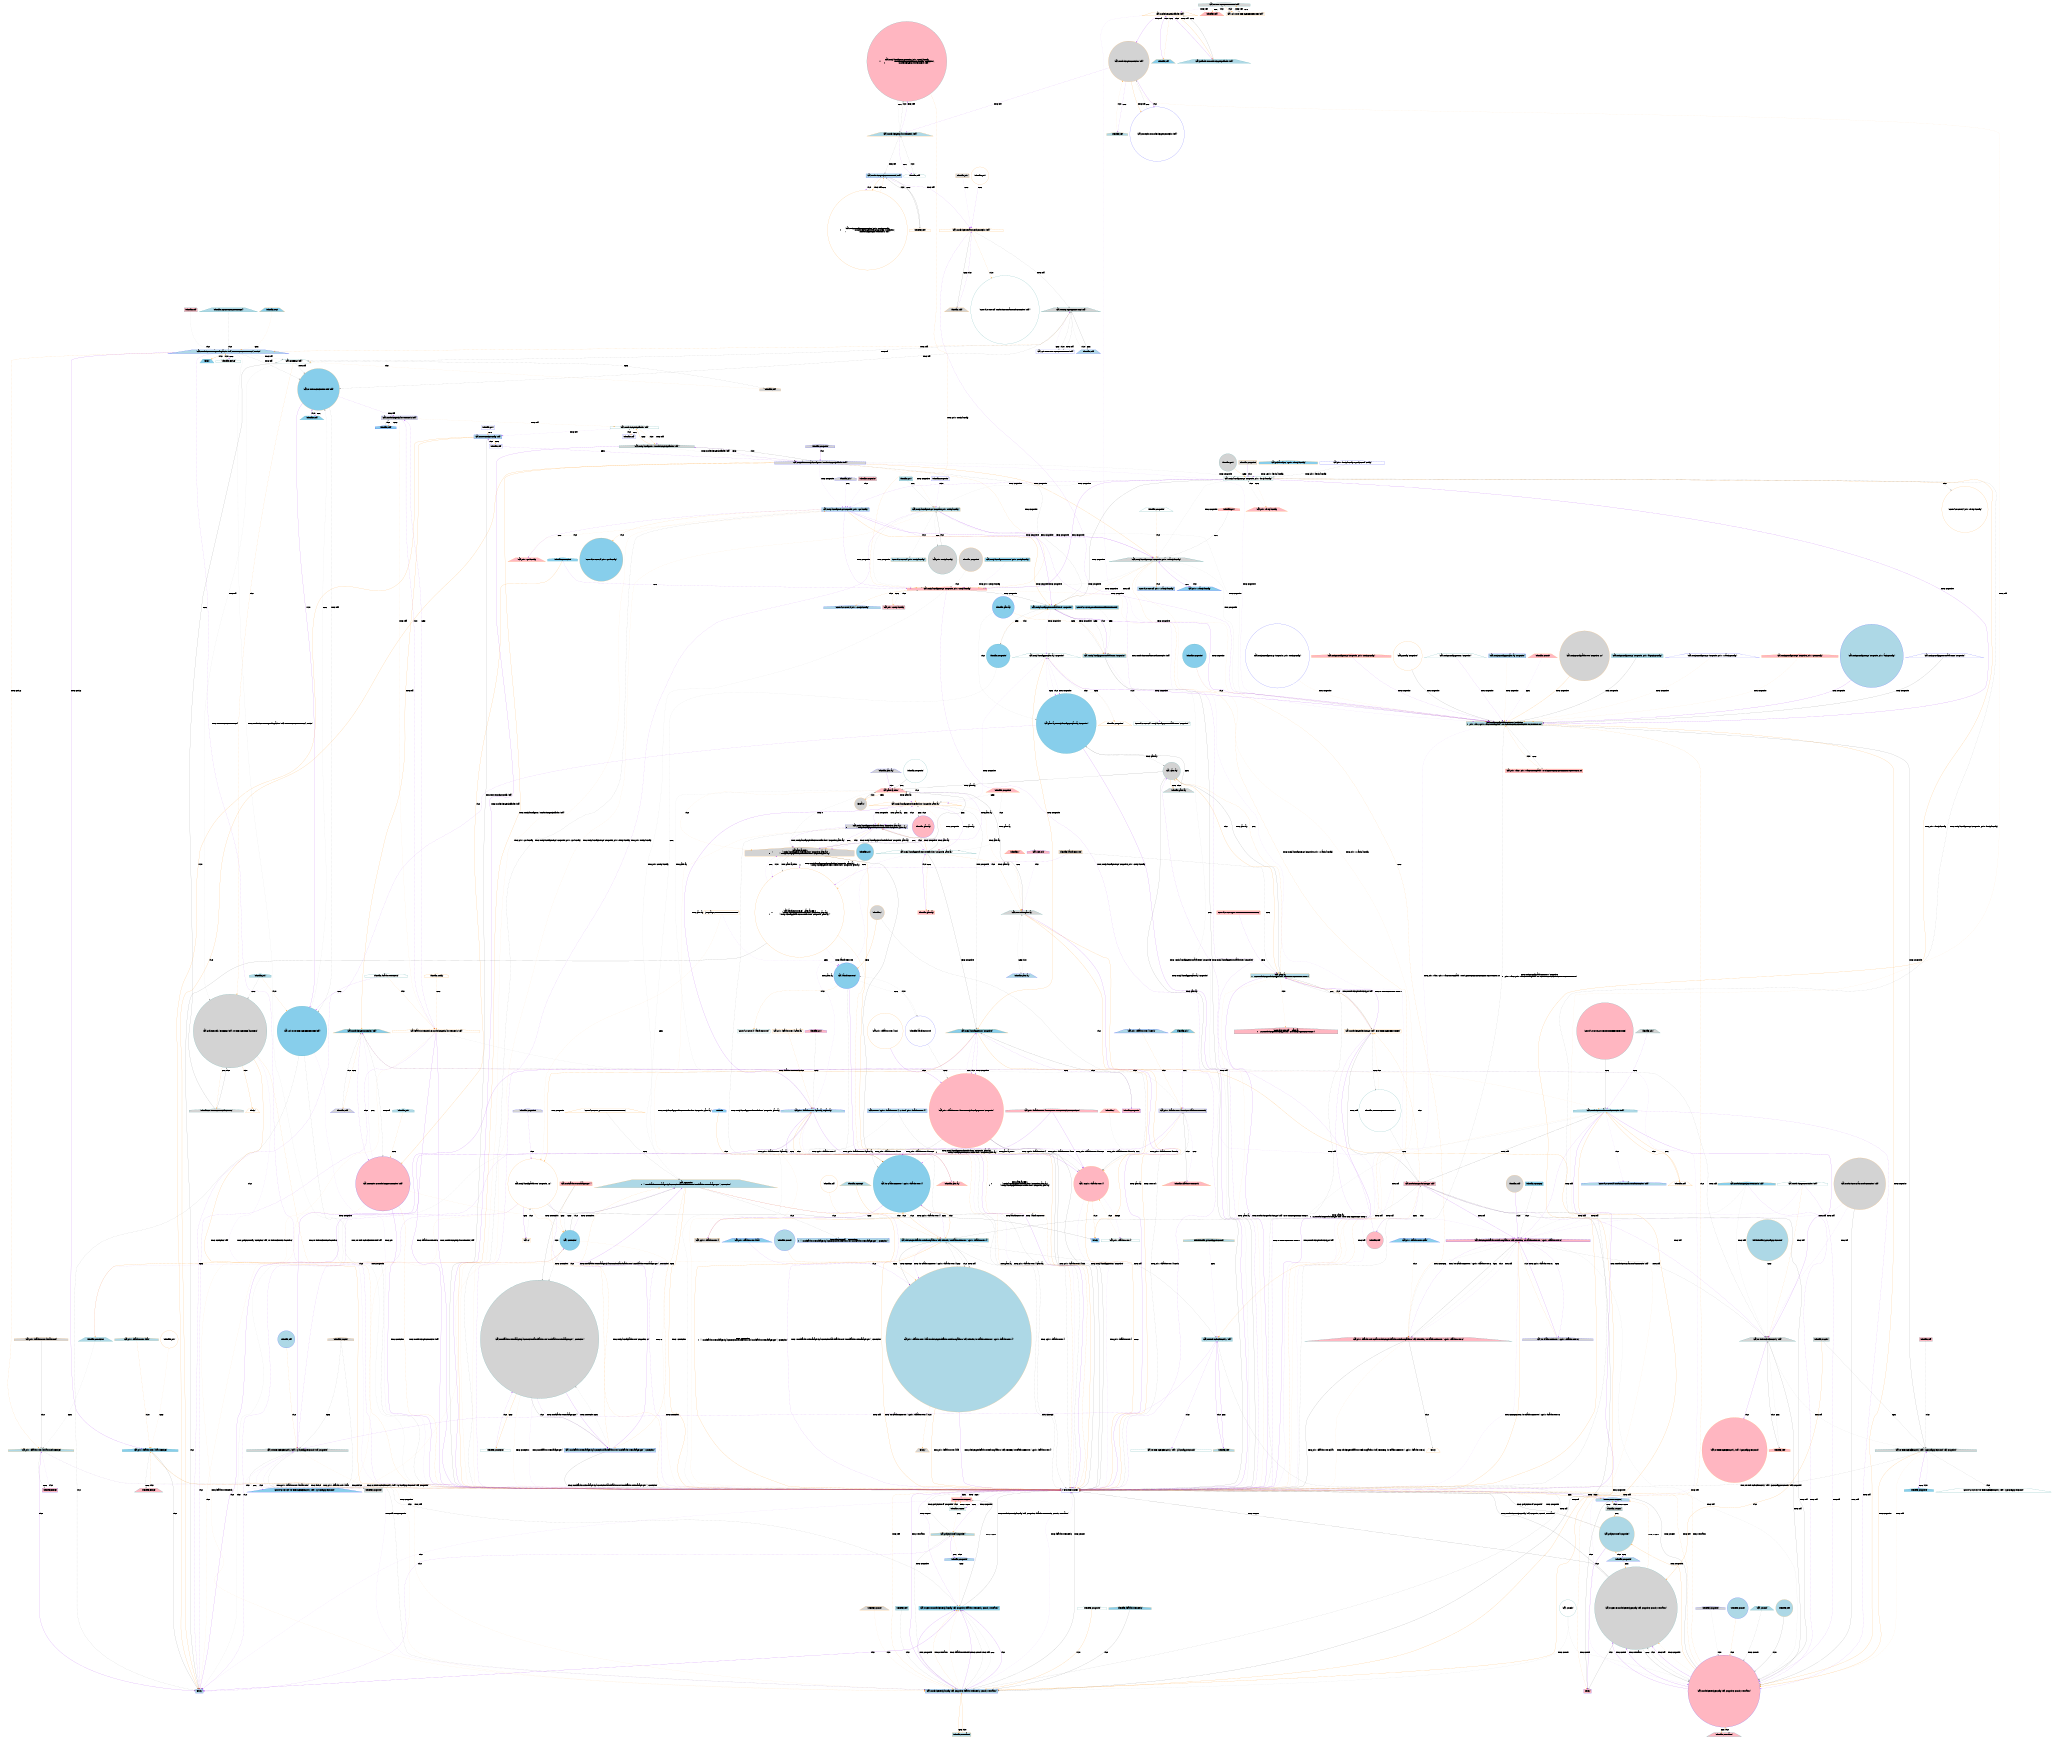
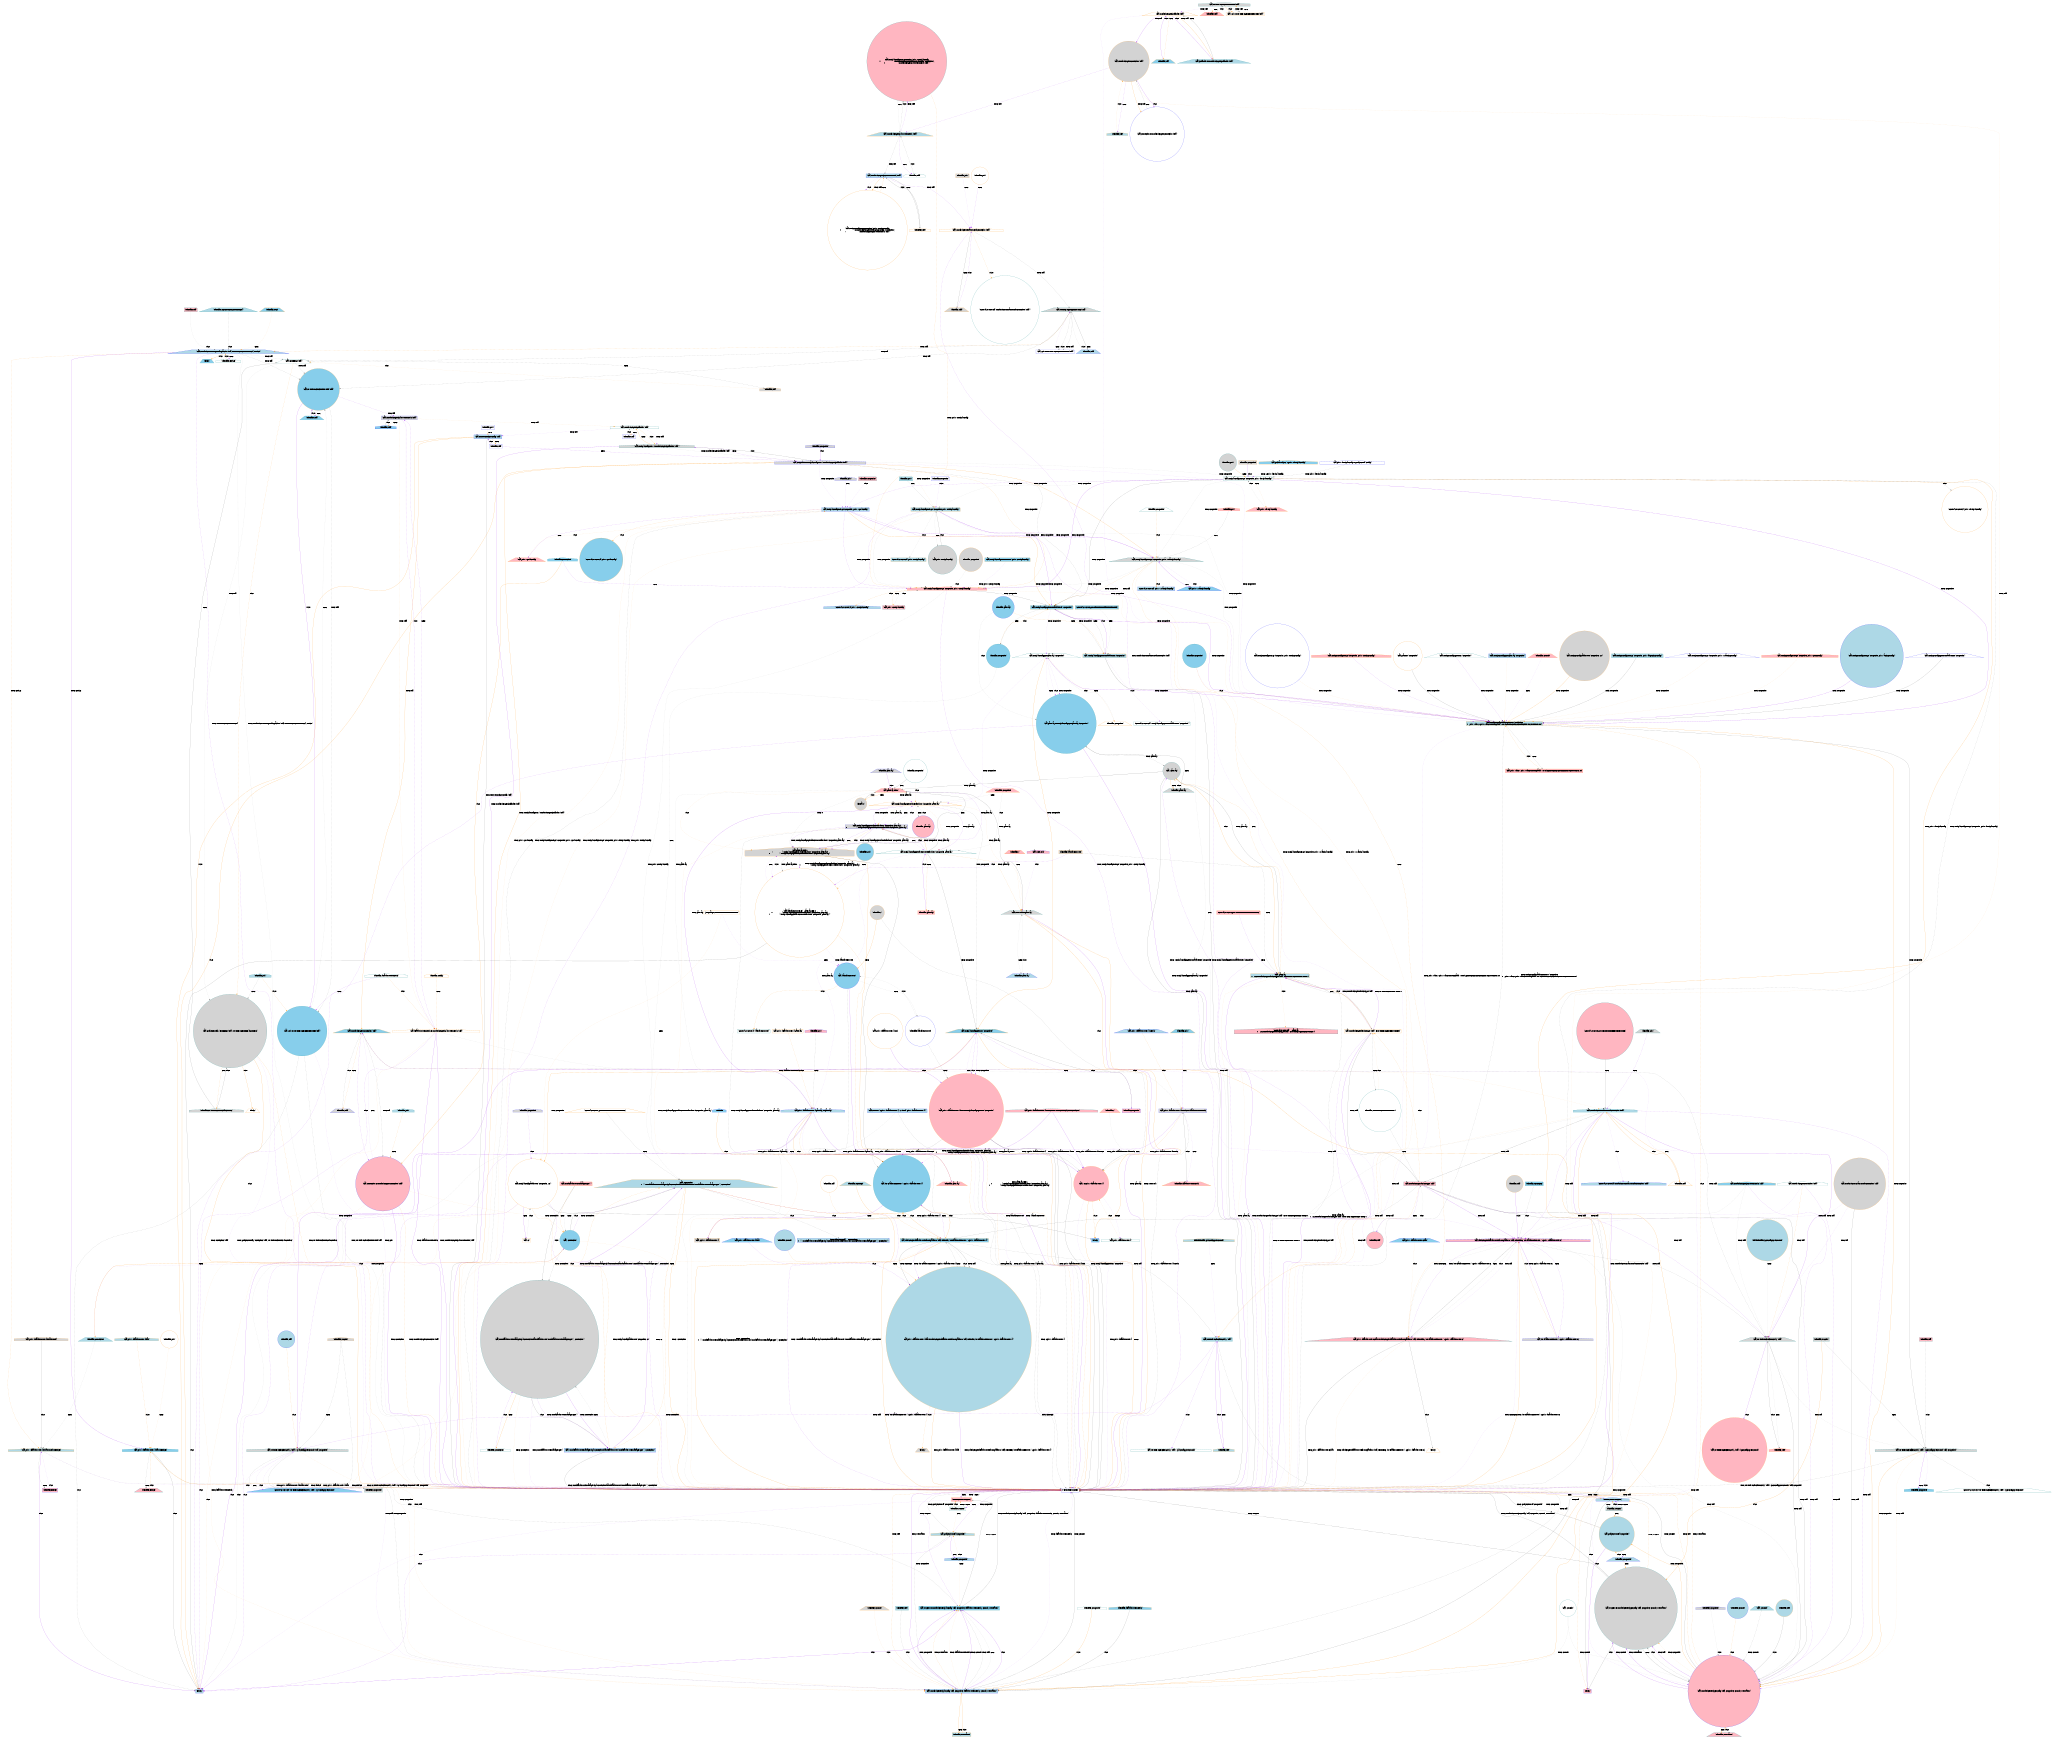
(1408, 656) -> (1408, 656)
